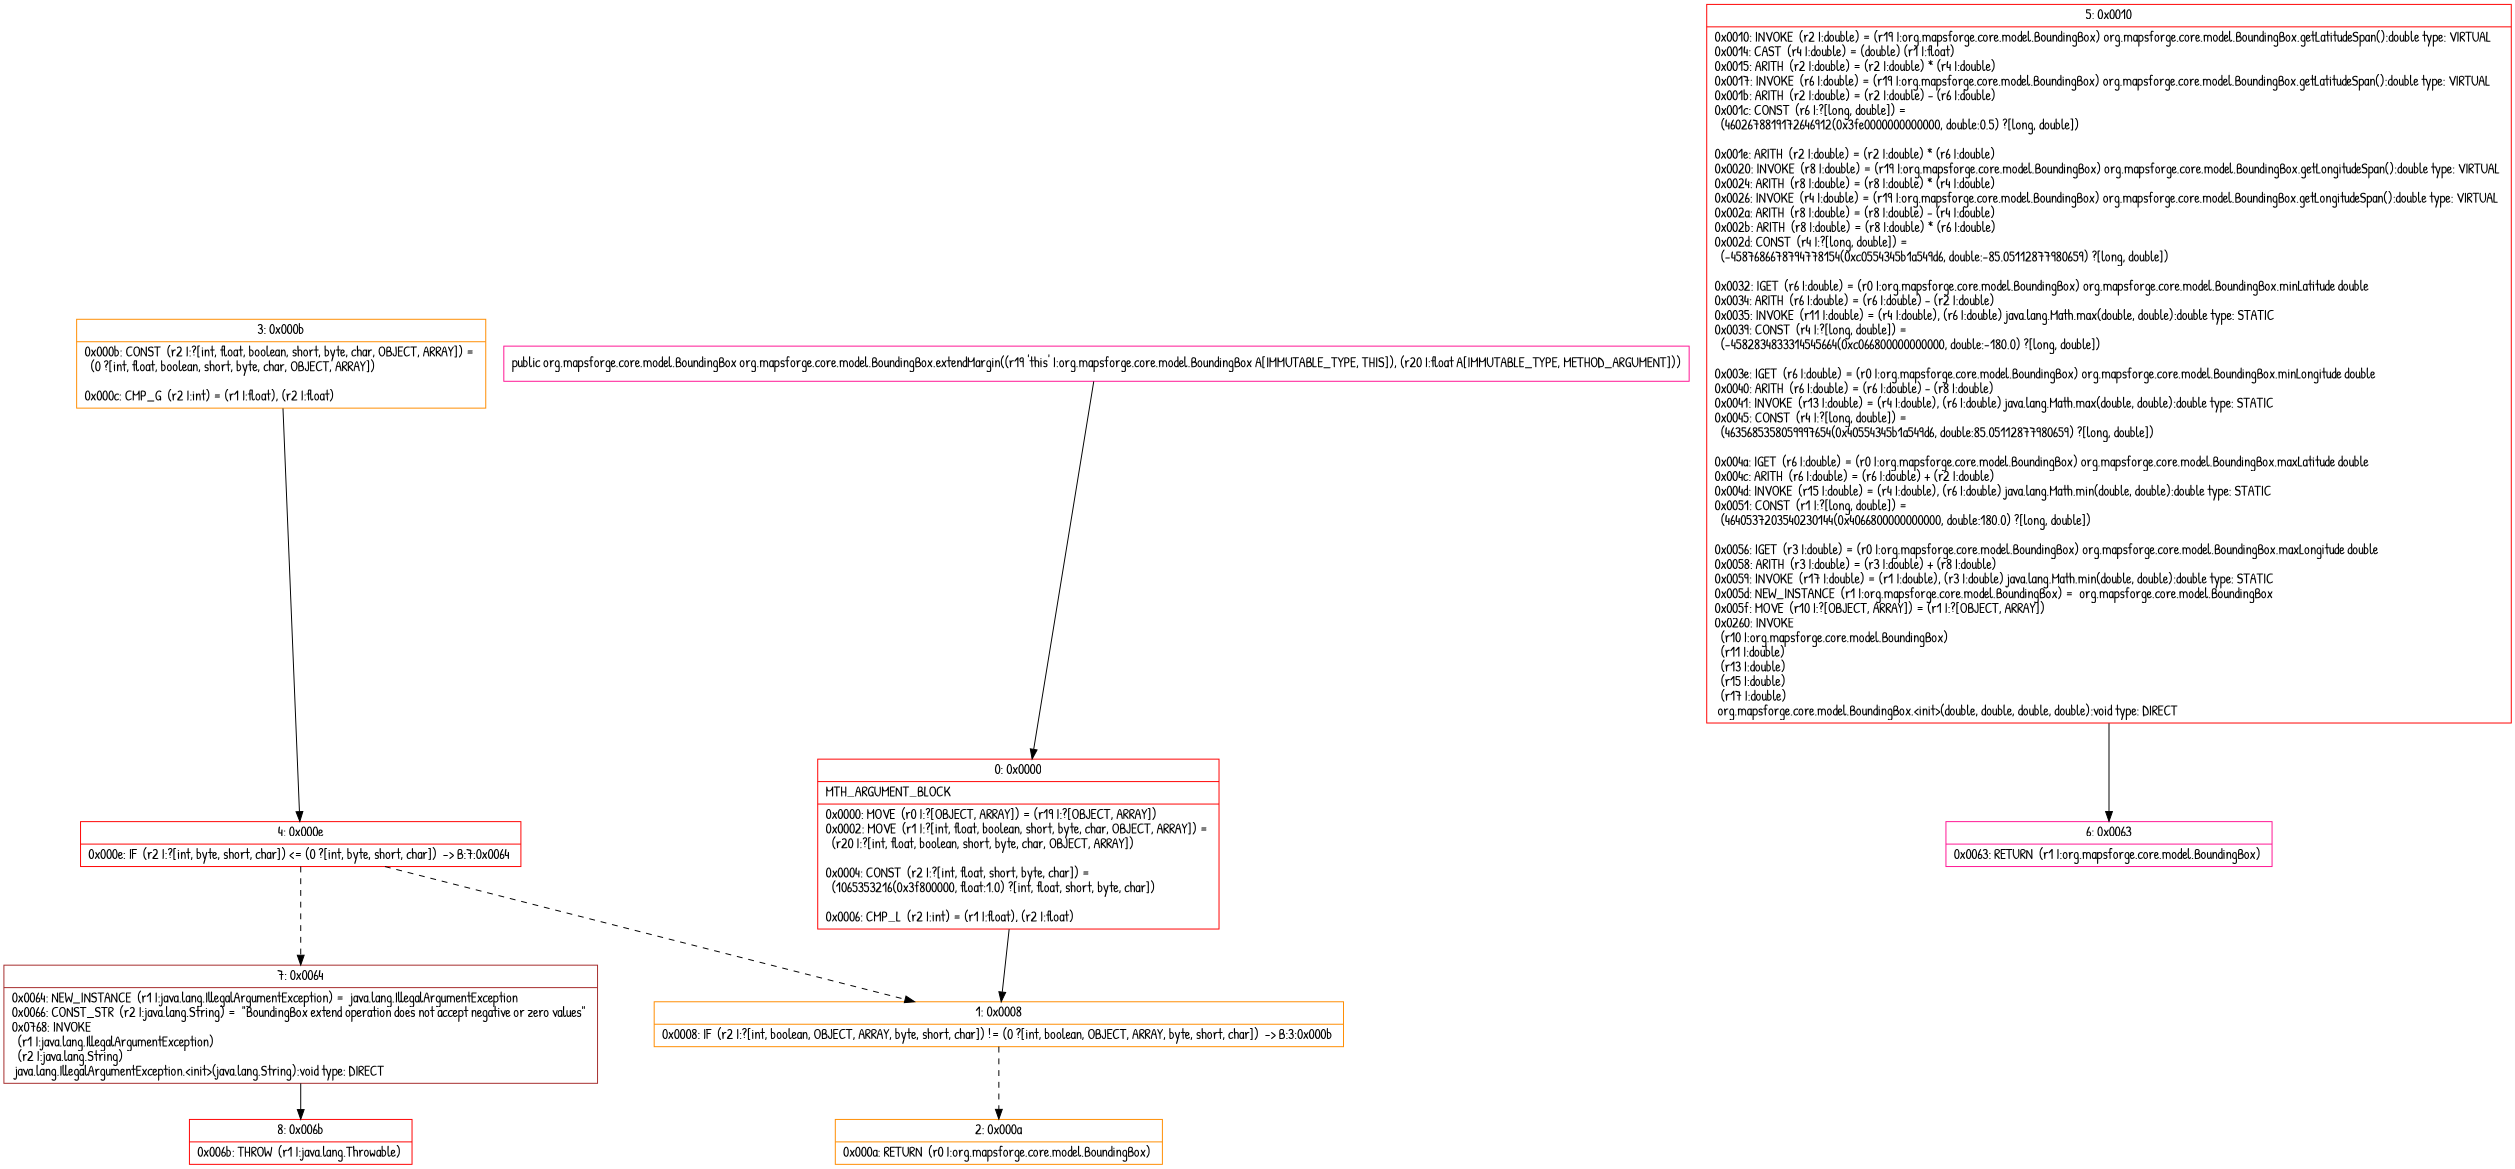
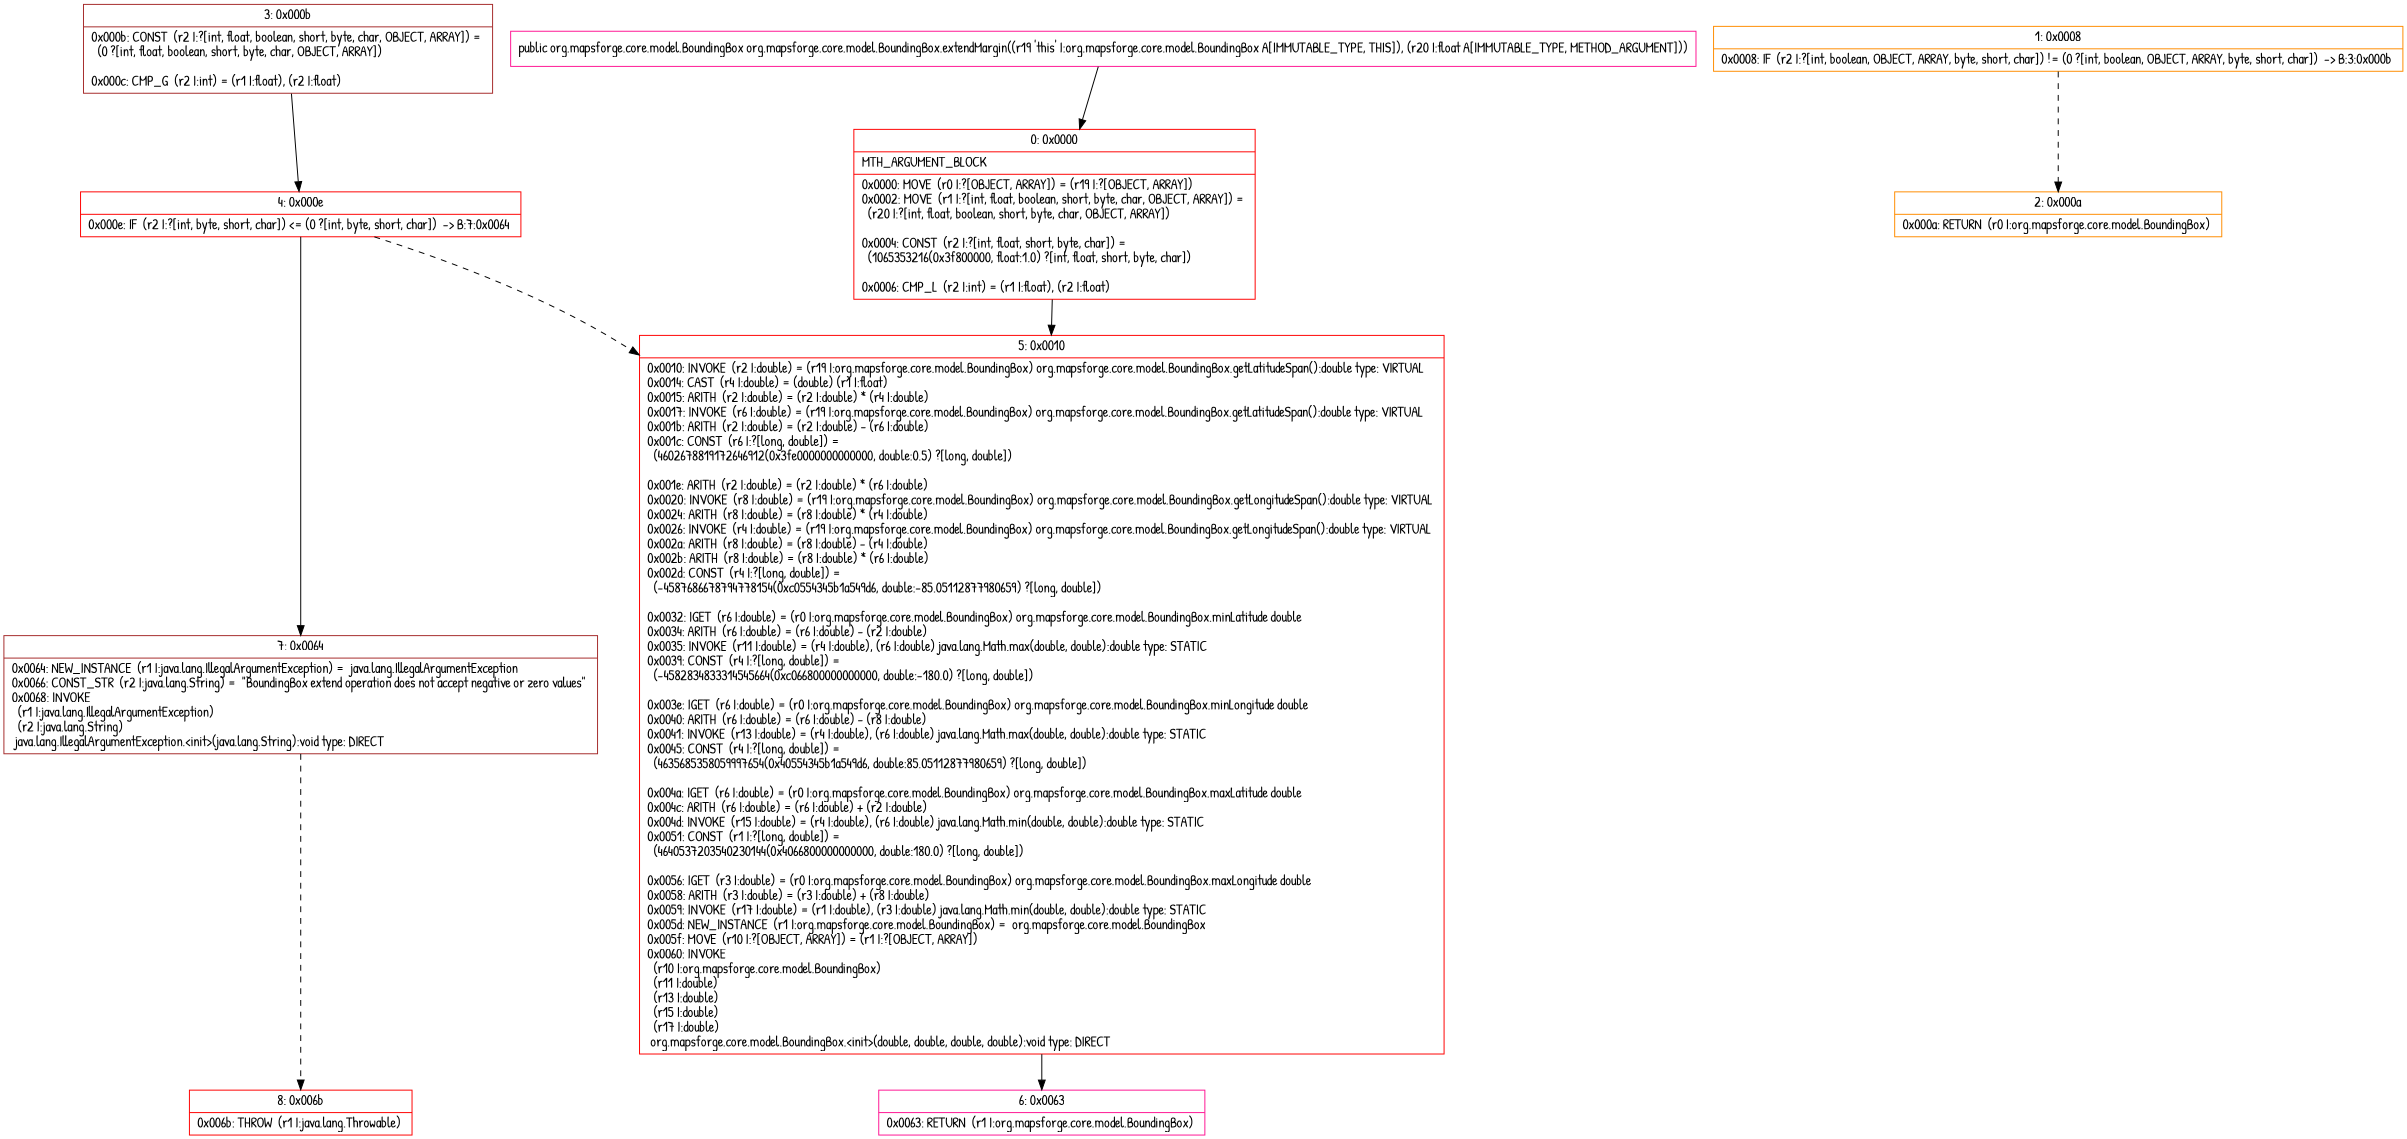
(281, 364) -> (288, 49)
(1758, 623) -> (690, 954)
(301, 911) -> (301, 431)
(645, 933) -> (506, 285)
(1006, 961) -> (1052, 312)
(55, 1028) -> (54, 698)
(301, 1096) -> (301, 917)
